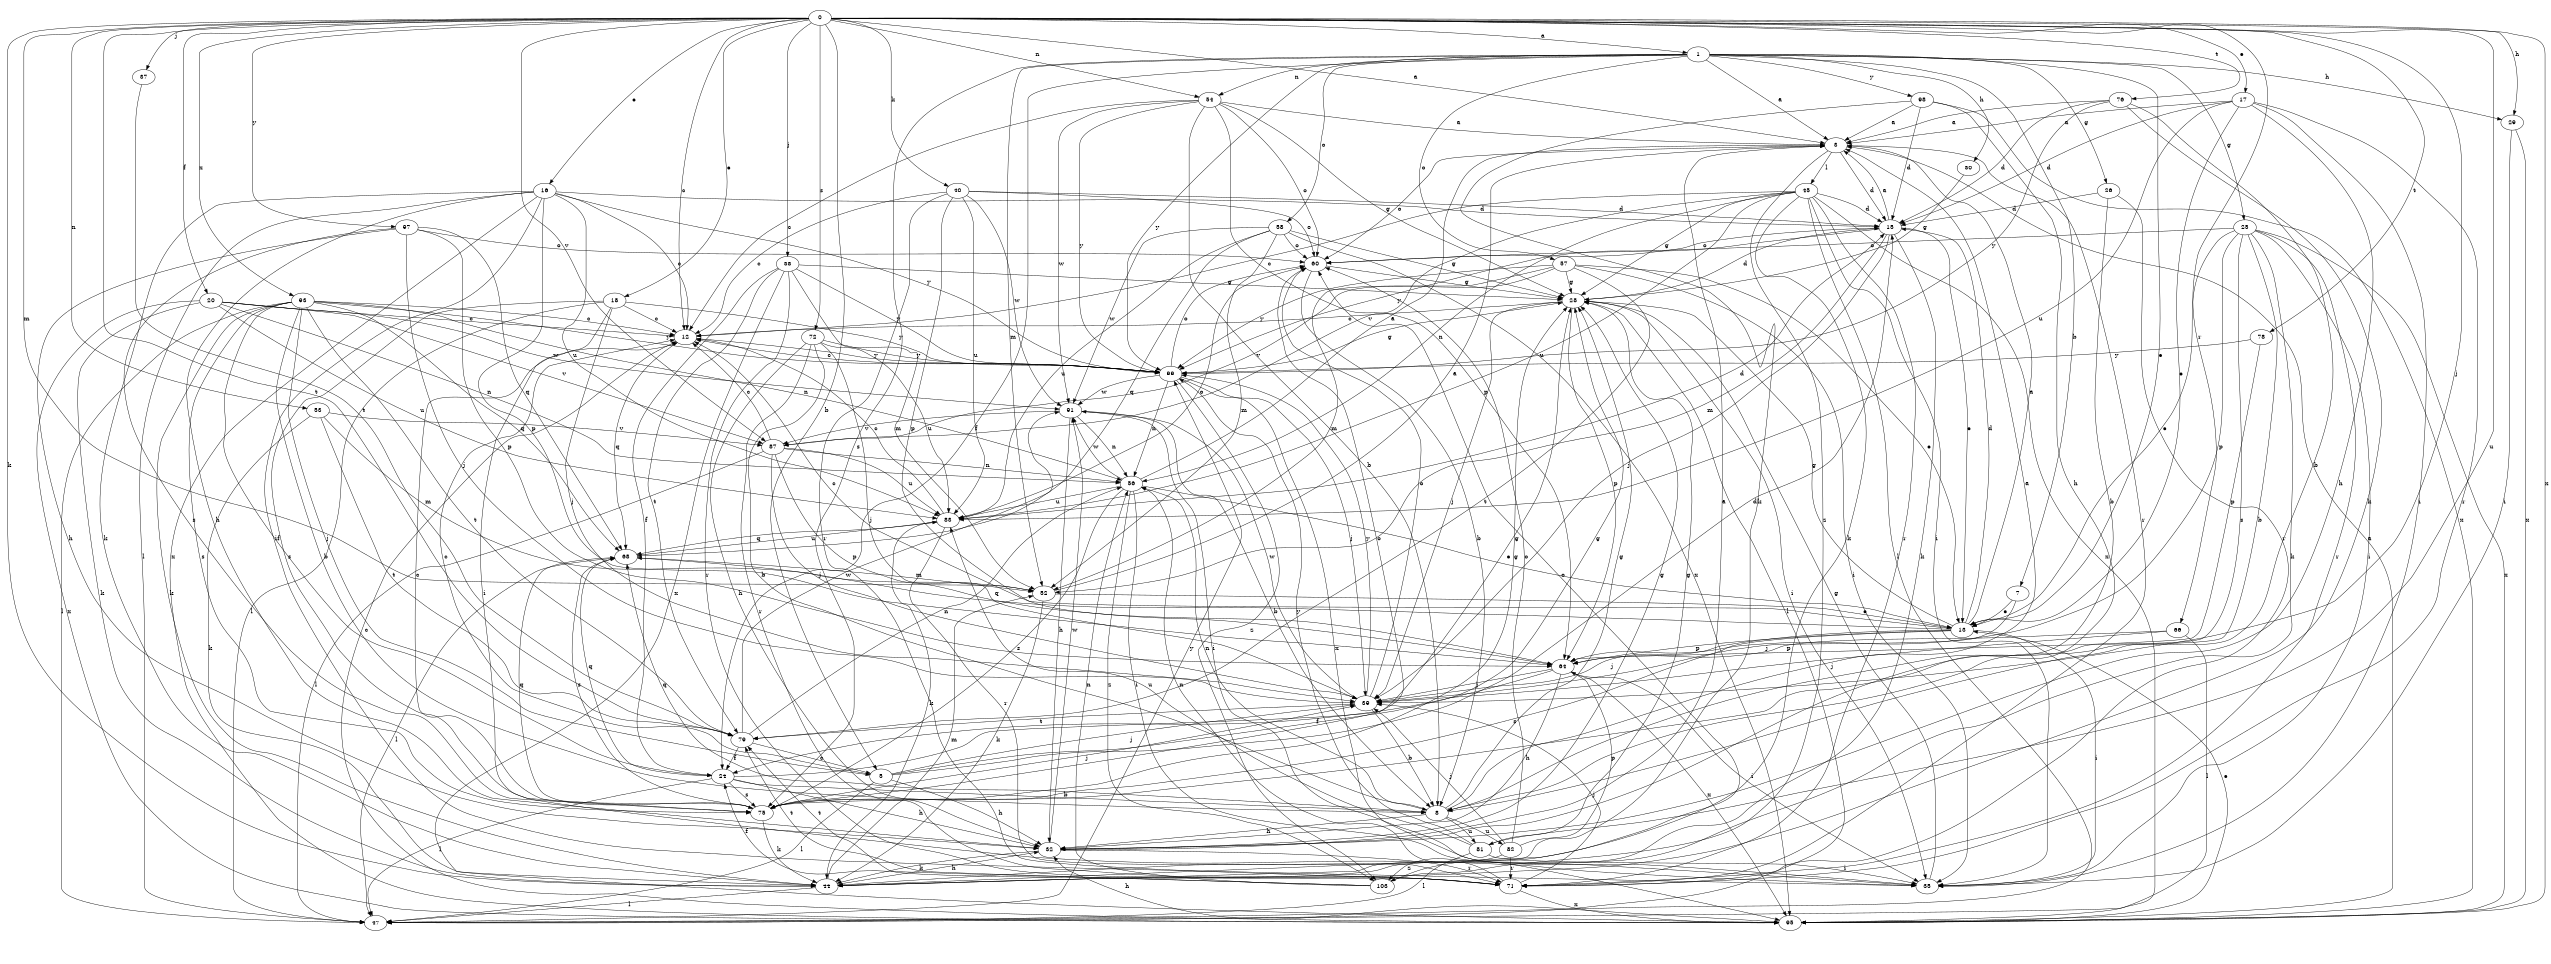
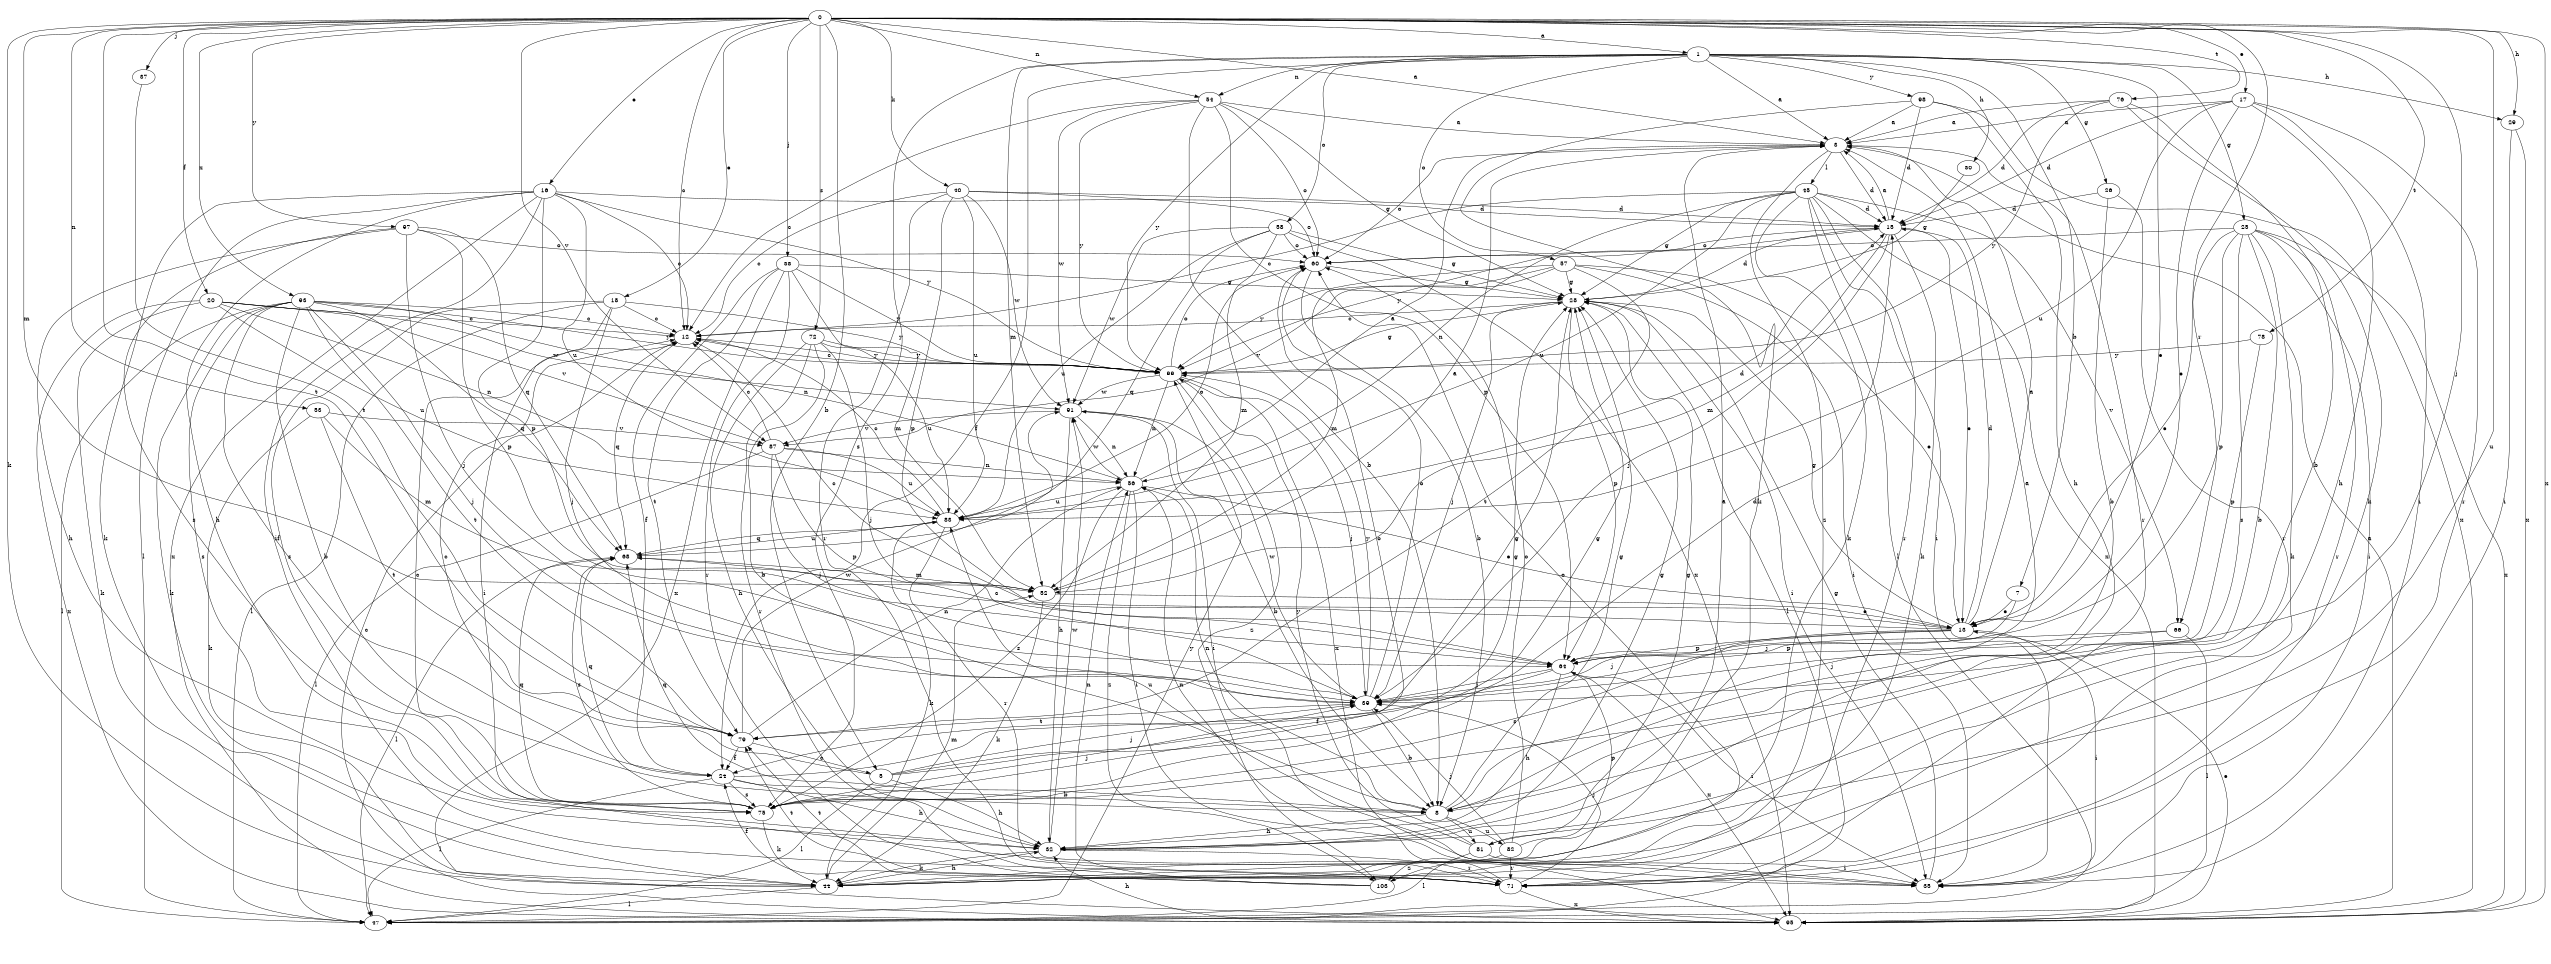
(1303, 348) -> (2068, 336)
(997, 594) -> (997, 594)
(455, 665) -> (793, 653)
